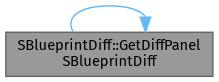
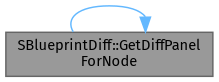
(109, 54) -> (109, 54)
